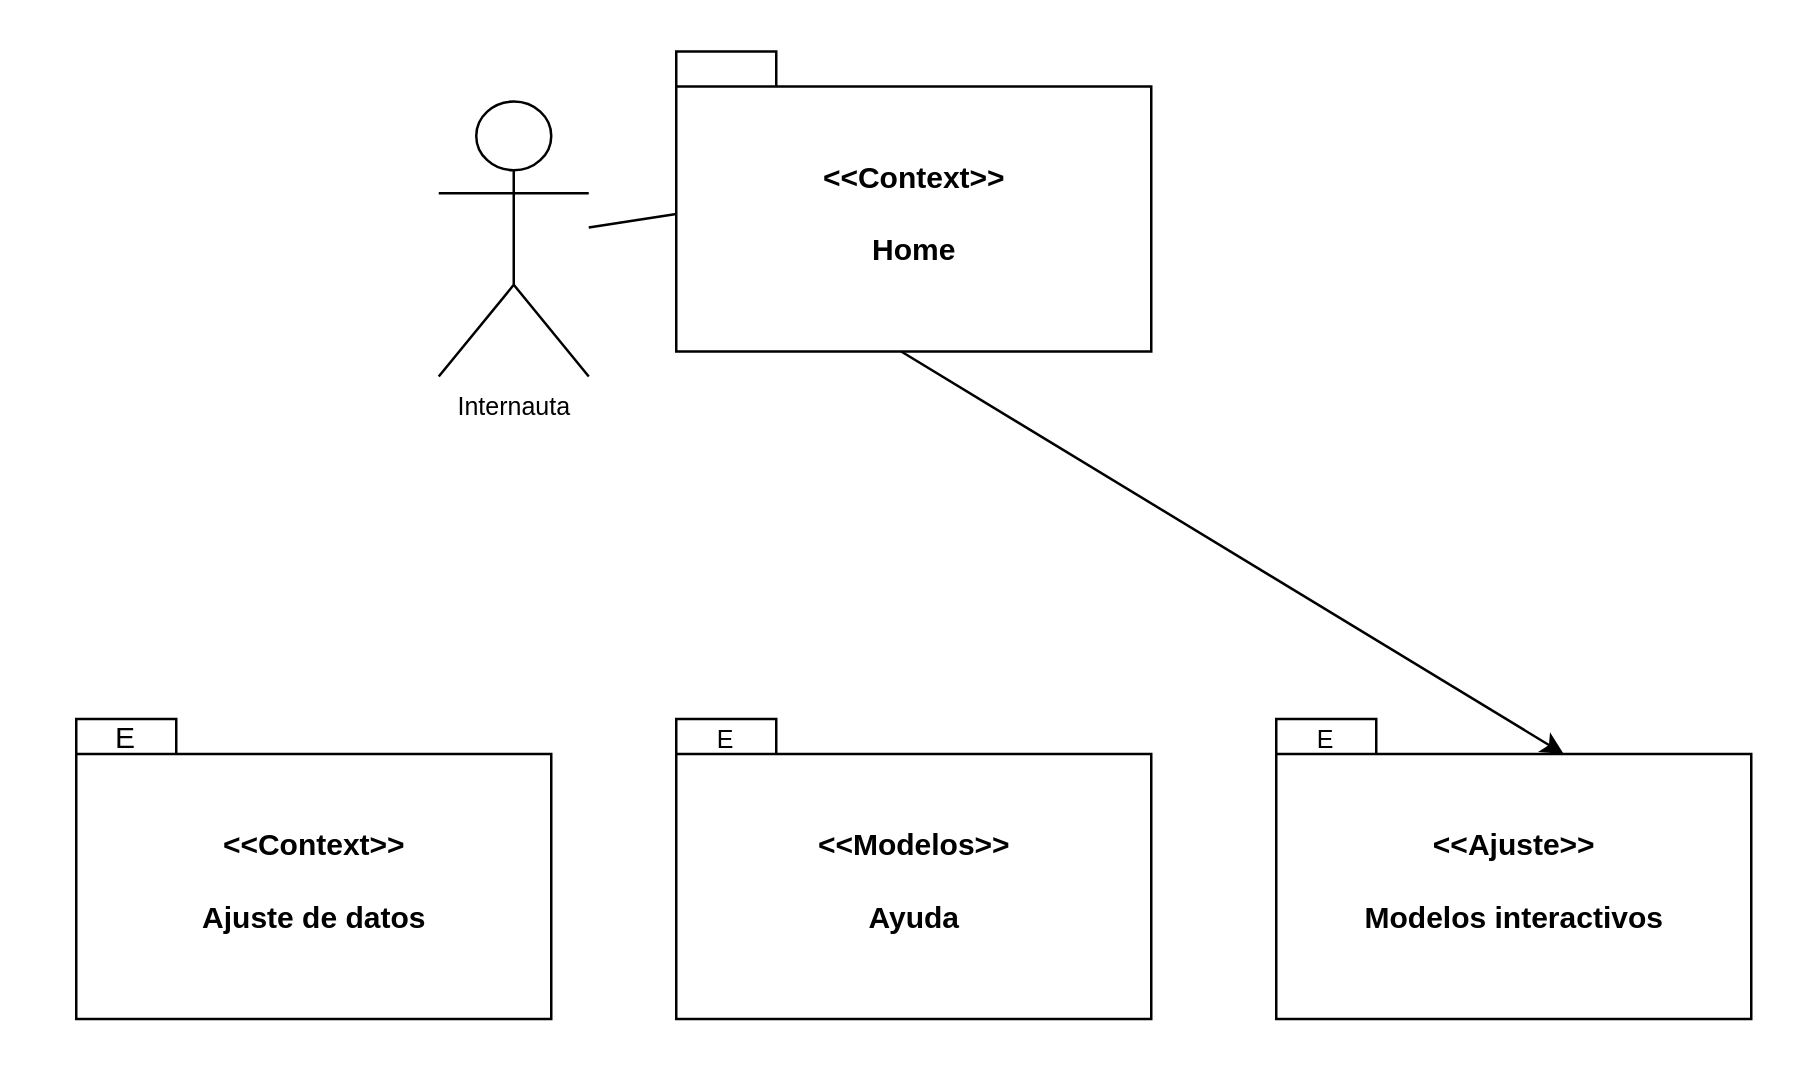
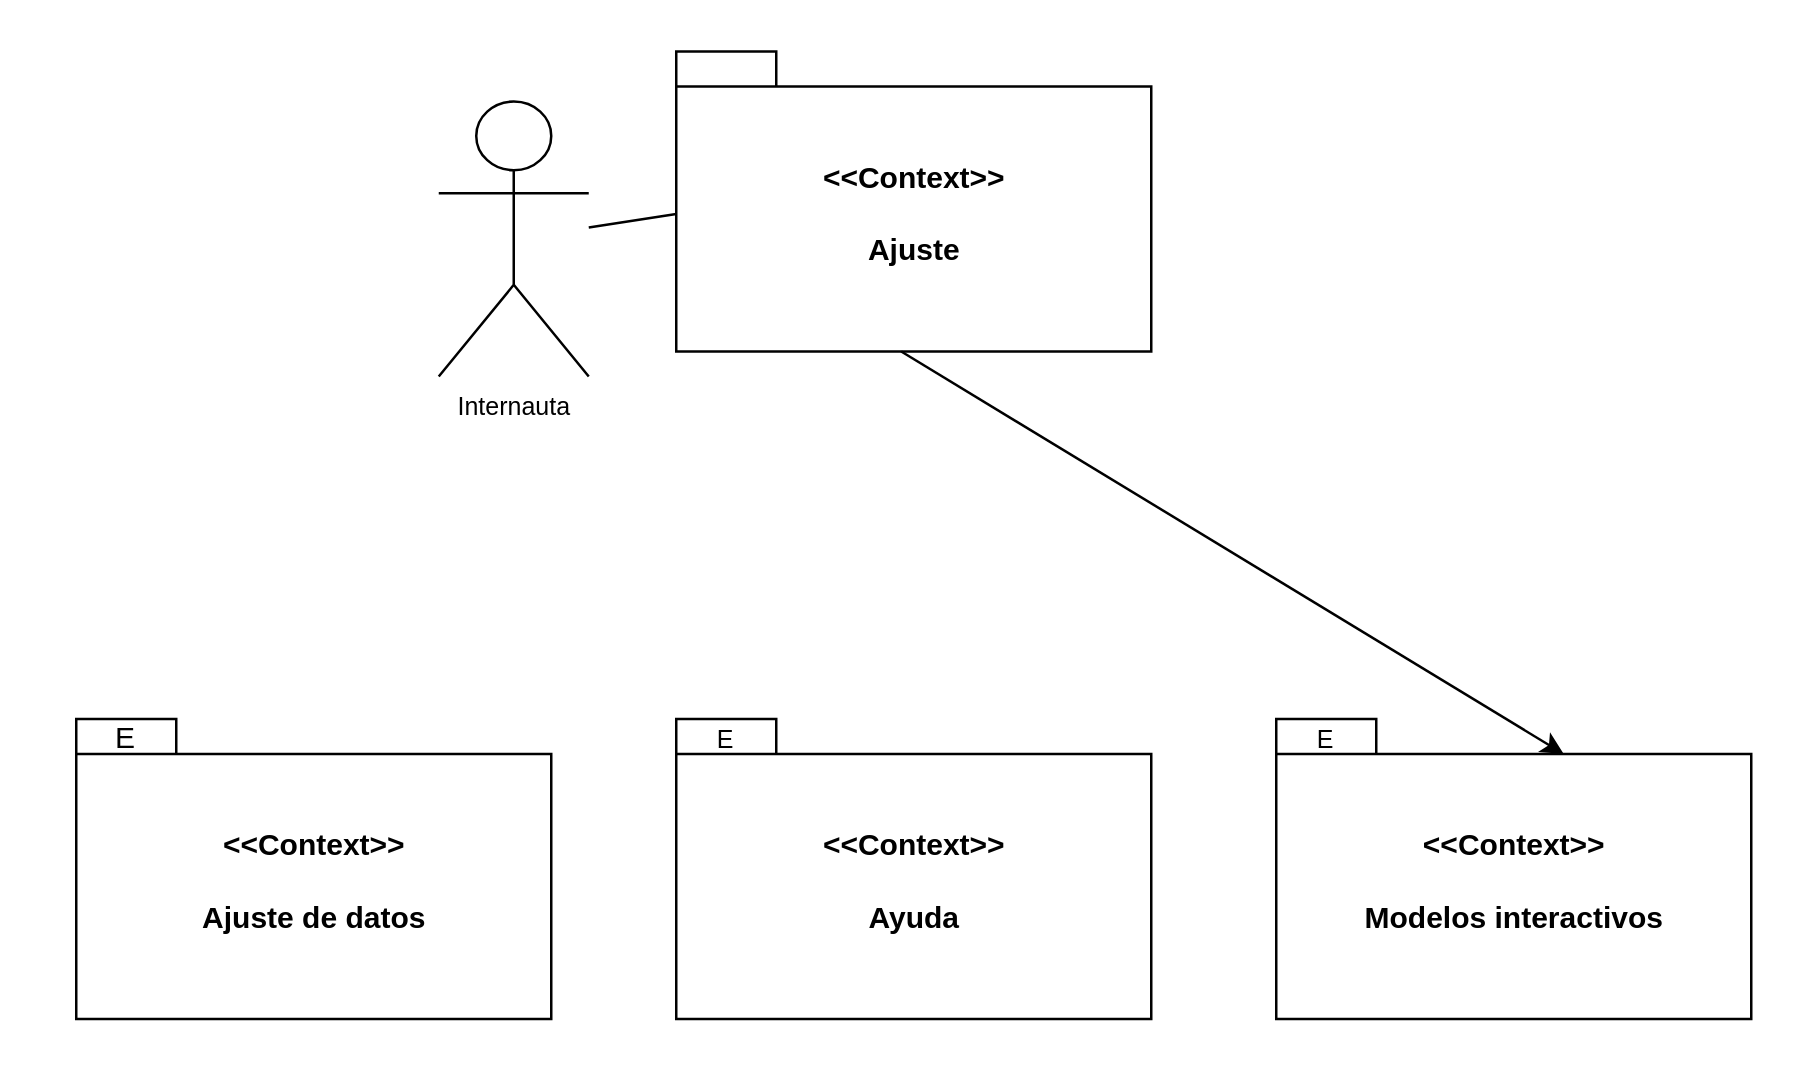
(915, 214) -> (915, 214)
(915, 881) -> (915, 881)
(1515, 881) -> (1515, 881)
